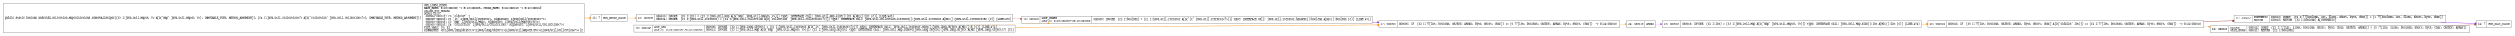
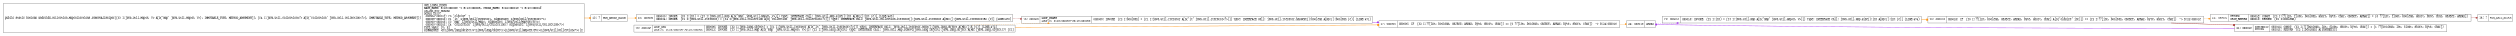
(2458, 23) -> (1946, 28)
(2238, 31) -> (2239, 19)
